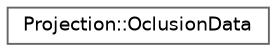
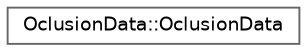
(138, 26) -> (154, 26)
